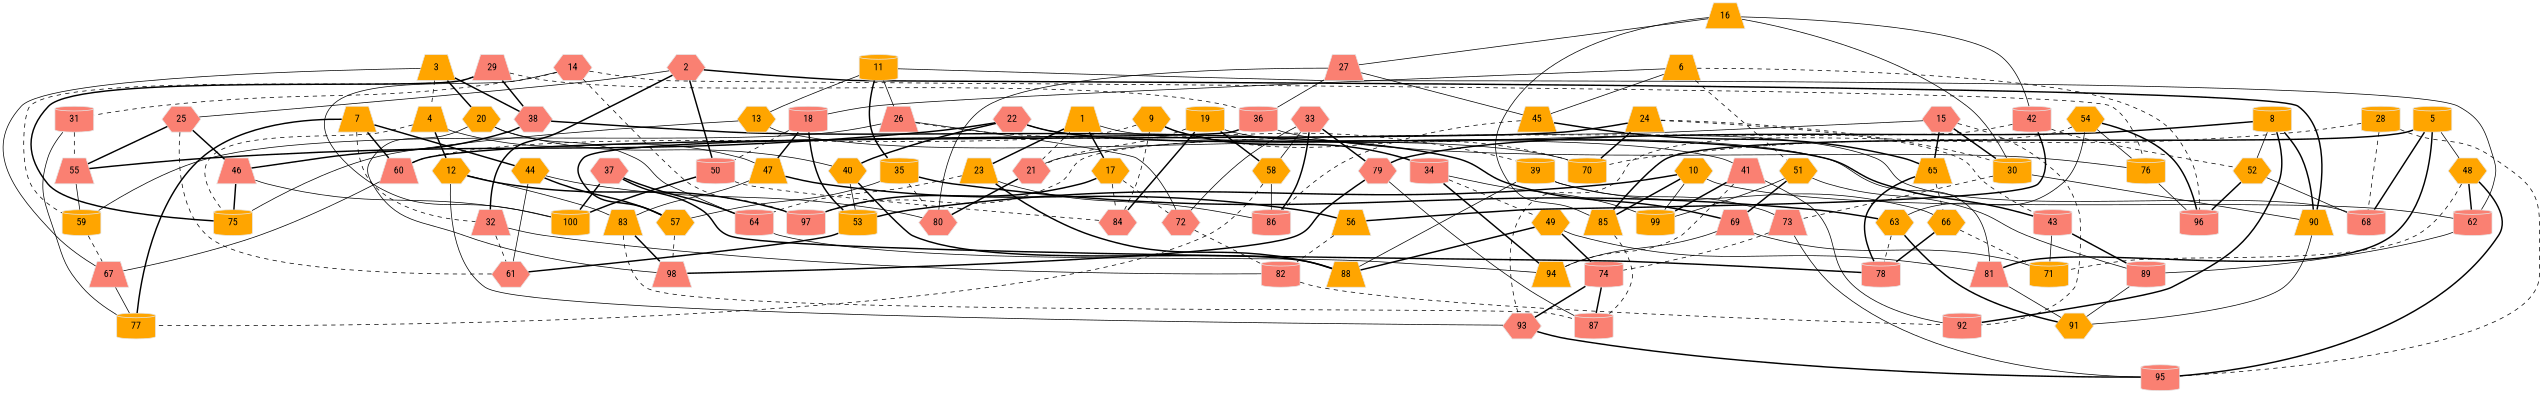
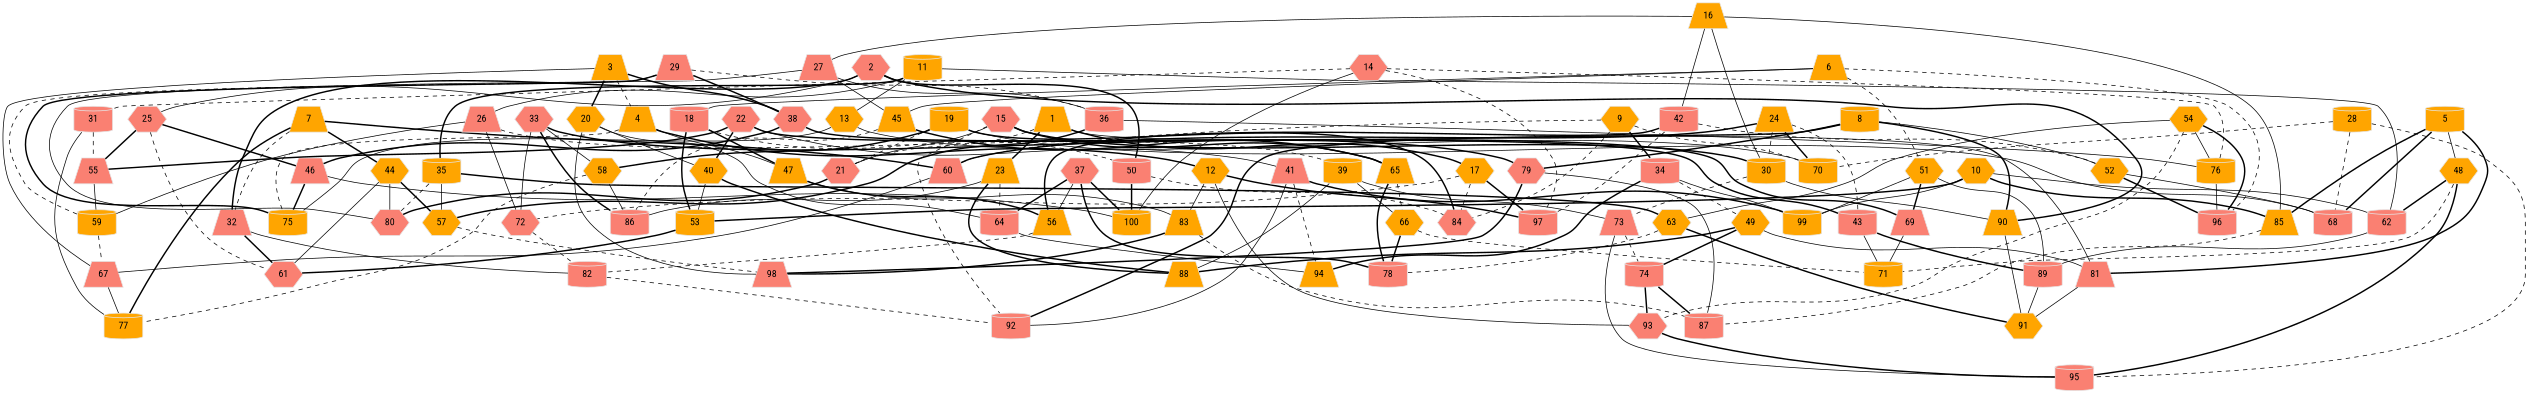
none -> (1066, 197)
(1679, 242) -> none
(502, 252) -> (258, 249)
